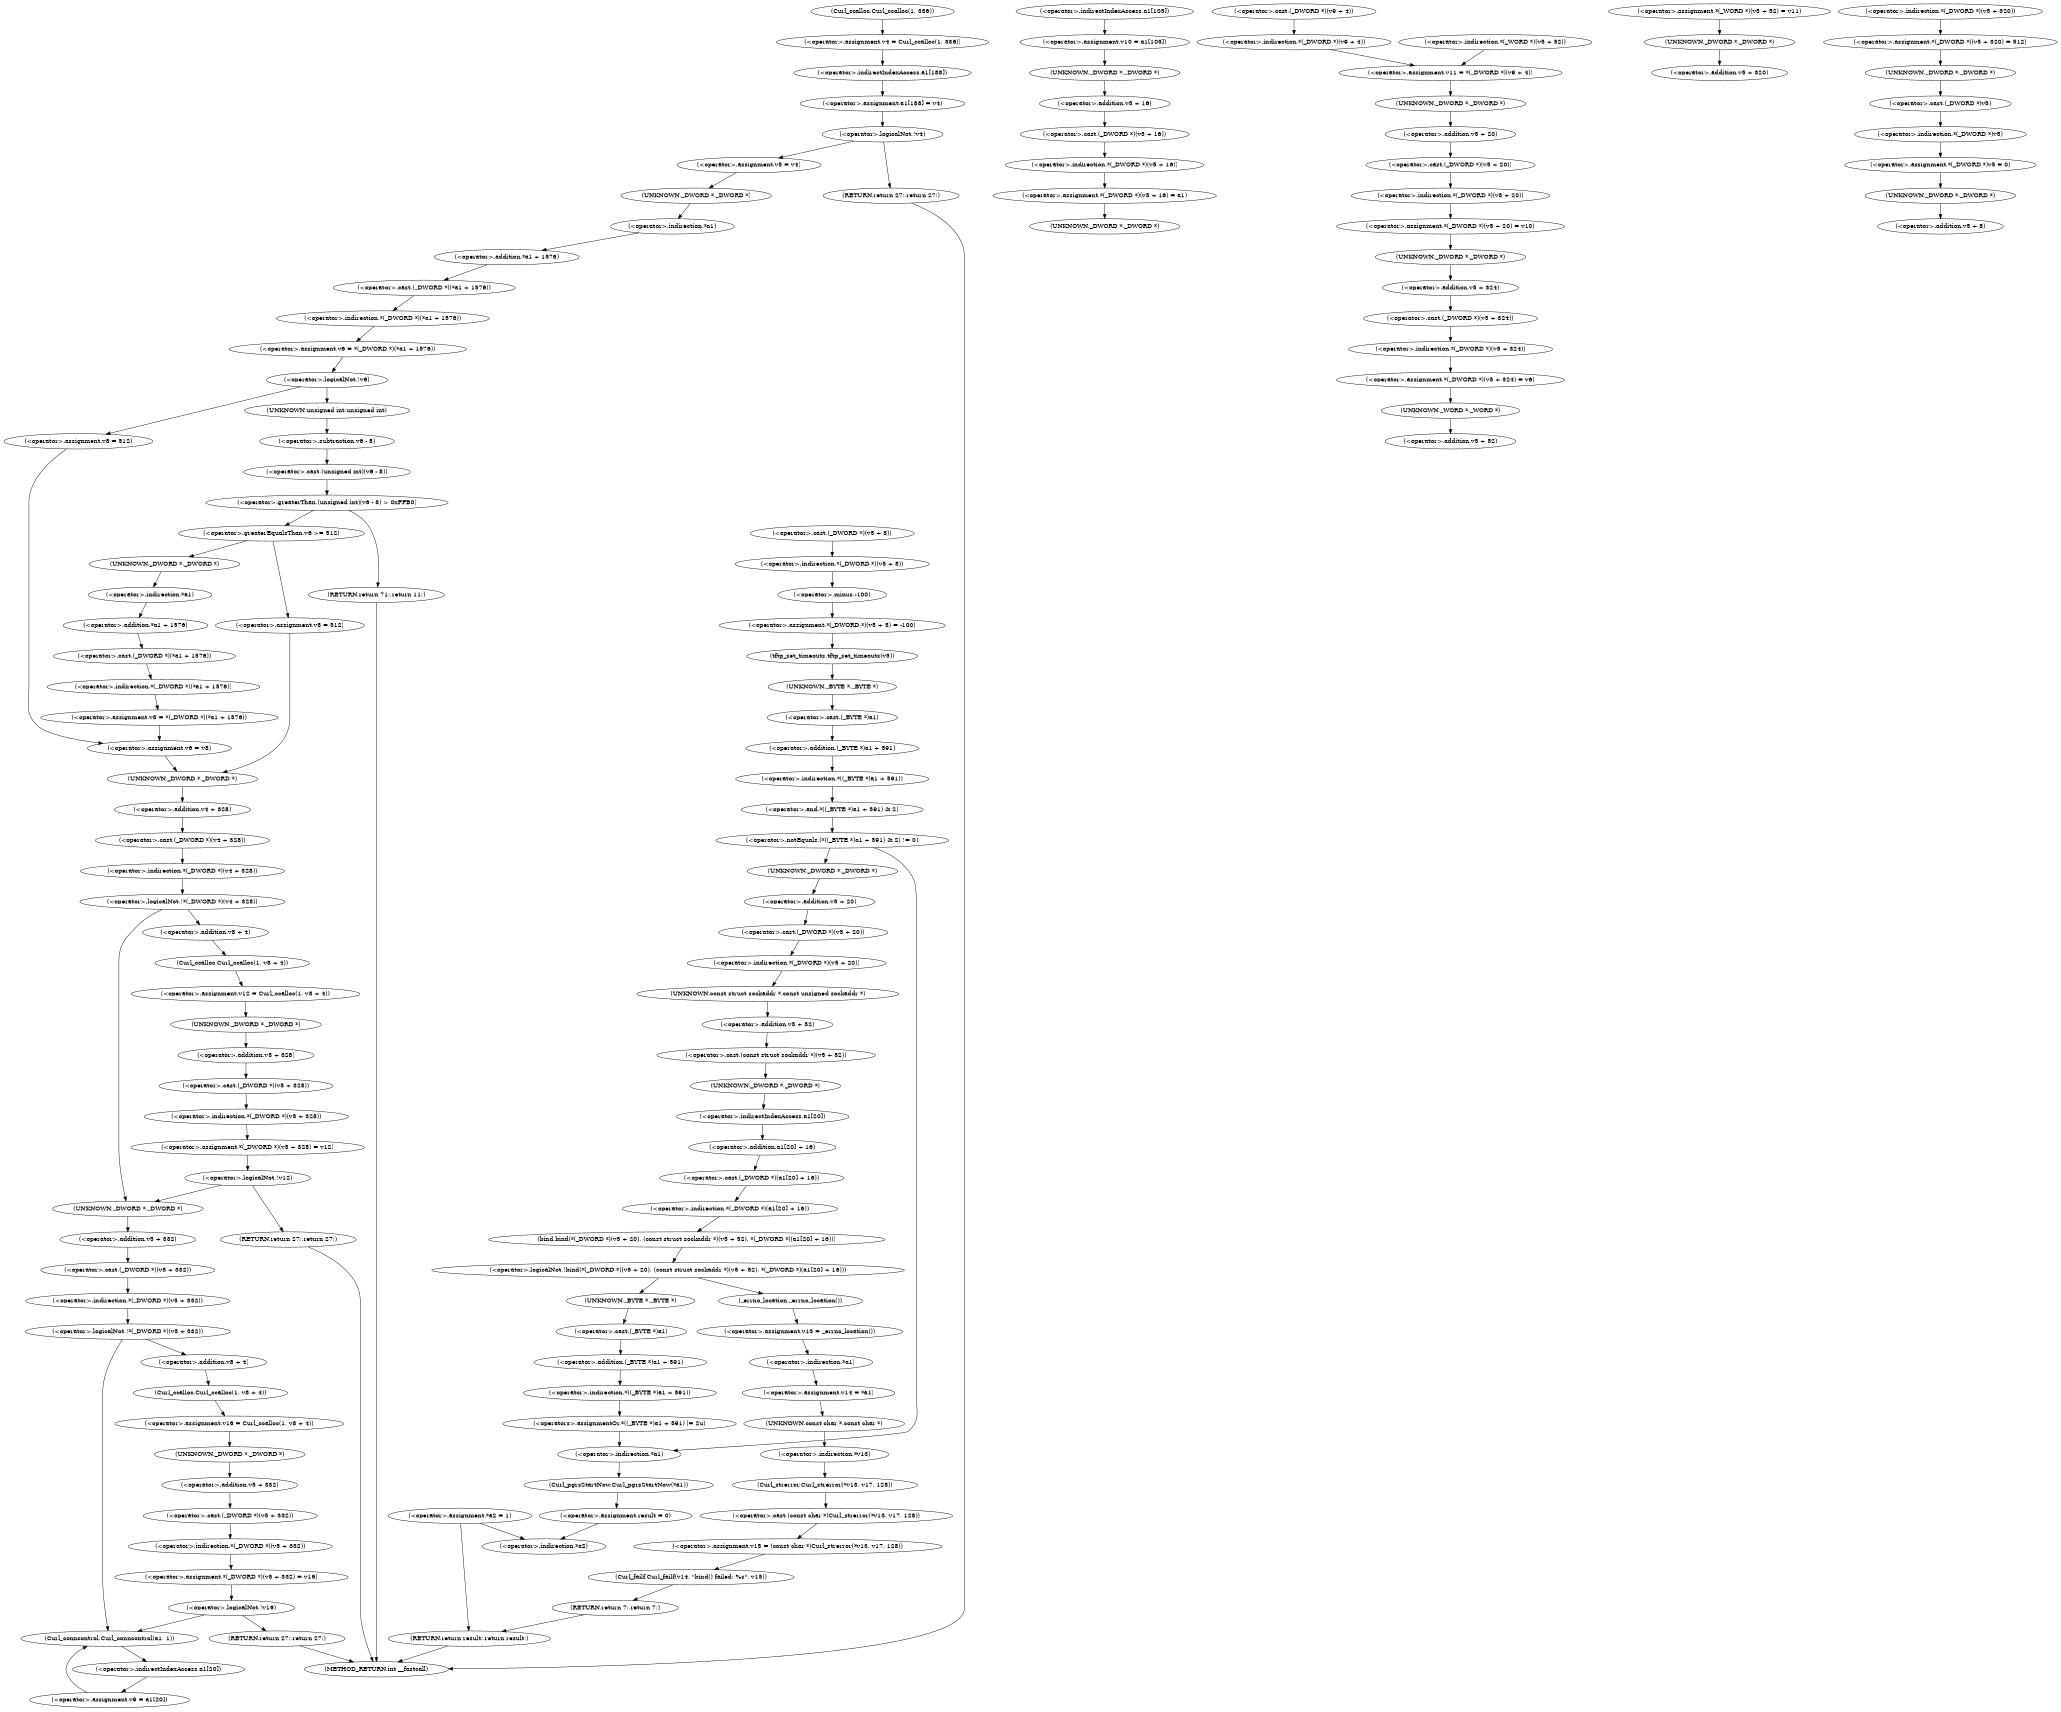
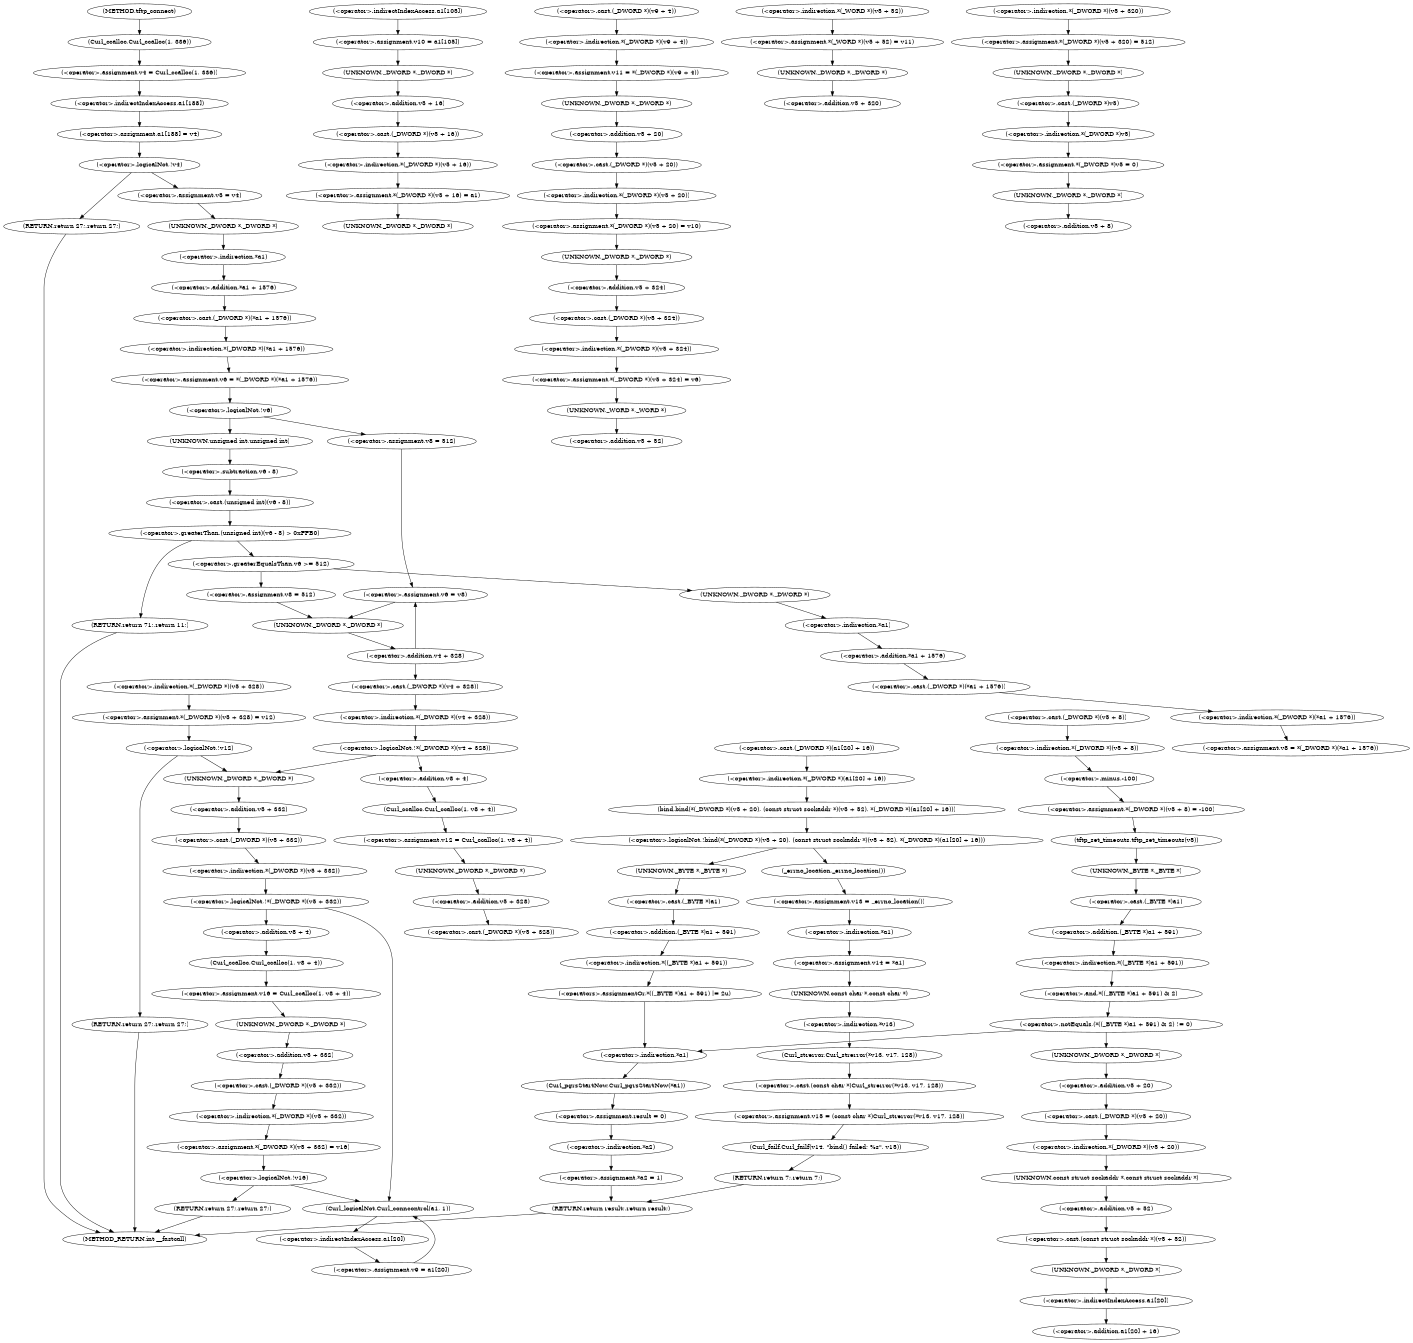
none -> (140, 12)
(1475, 56) -> (832, 25)
(159, 731) -> (415, 628)
(768, 994) -> (1106, 1178)
(246, 1099) -> none
(758, 1161) -> none
(500, 1530) -> (611, 1161)
(110, 1639) -> (388, 1209)
